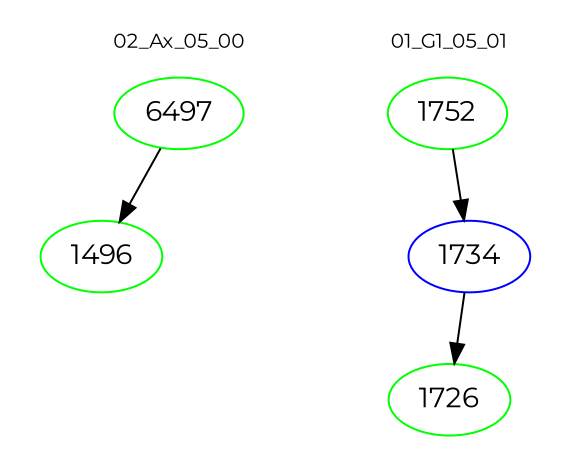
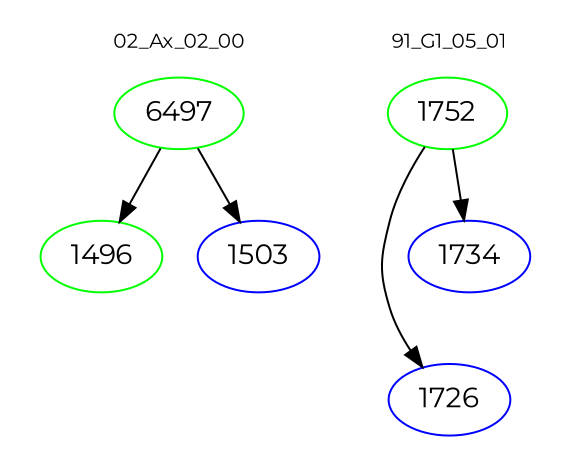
(180, 43) -> (180, 43)
(449, 43) -> (449, 43)
none -> (259, 257)
(461, 318) -> (384, 247)
(449, 400) -> (449, 400)
